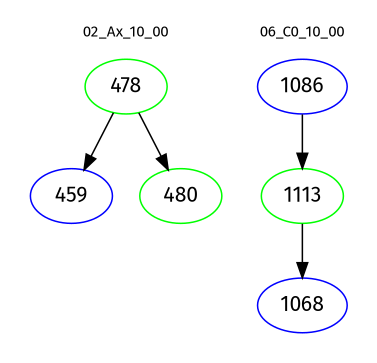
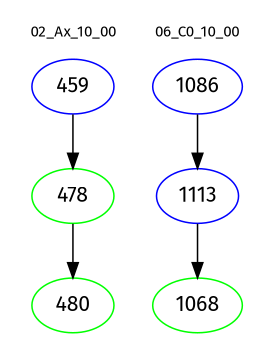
(102, 135) -> (73, 134)
(302, 196) -> (198, 196)
(302, 305) -> (198, 305)
